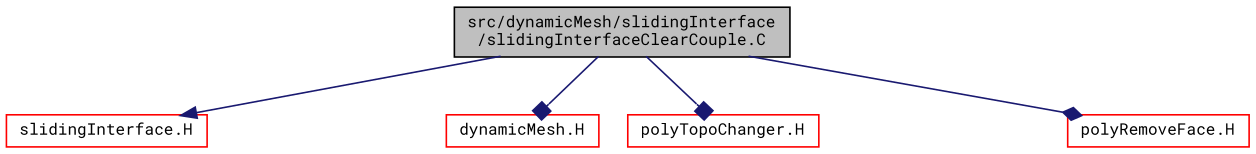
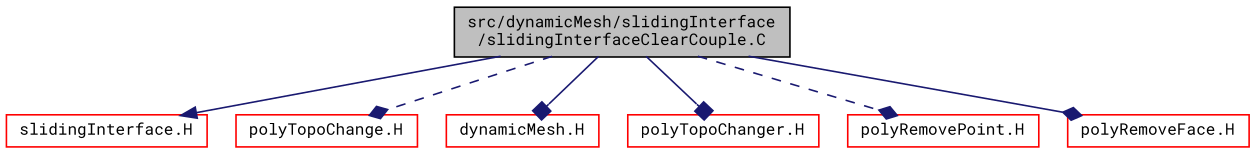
none -> (327, 131)
none -> (943, 131)
